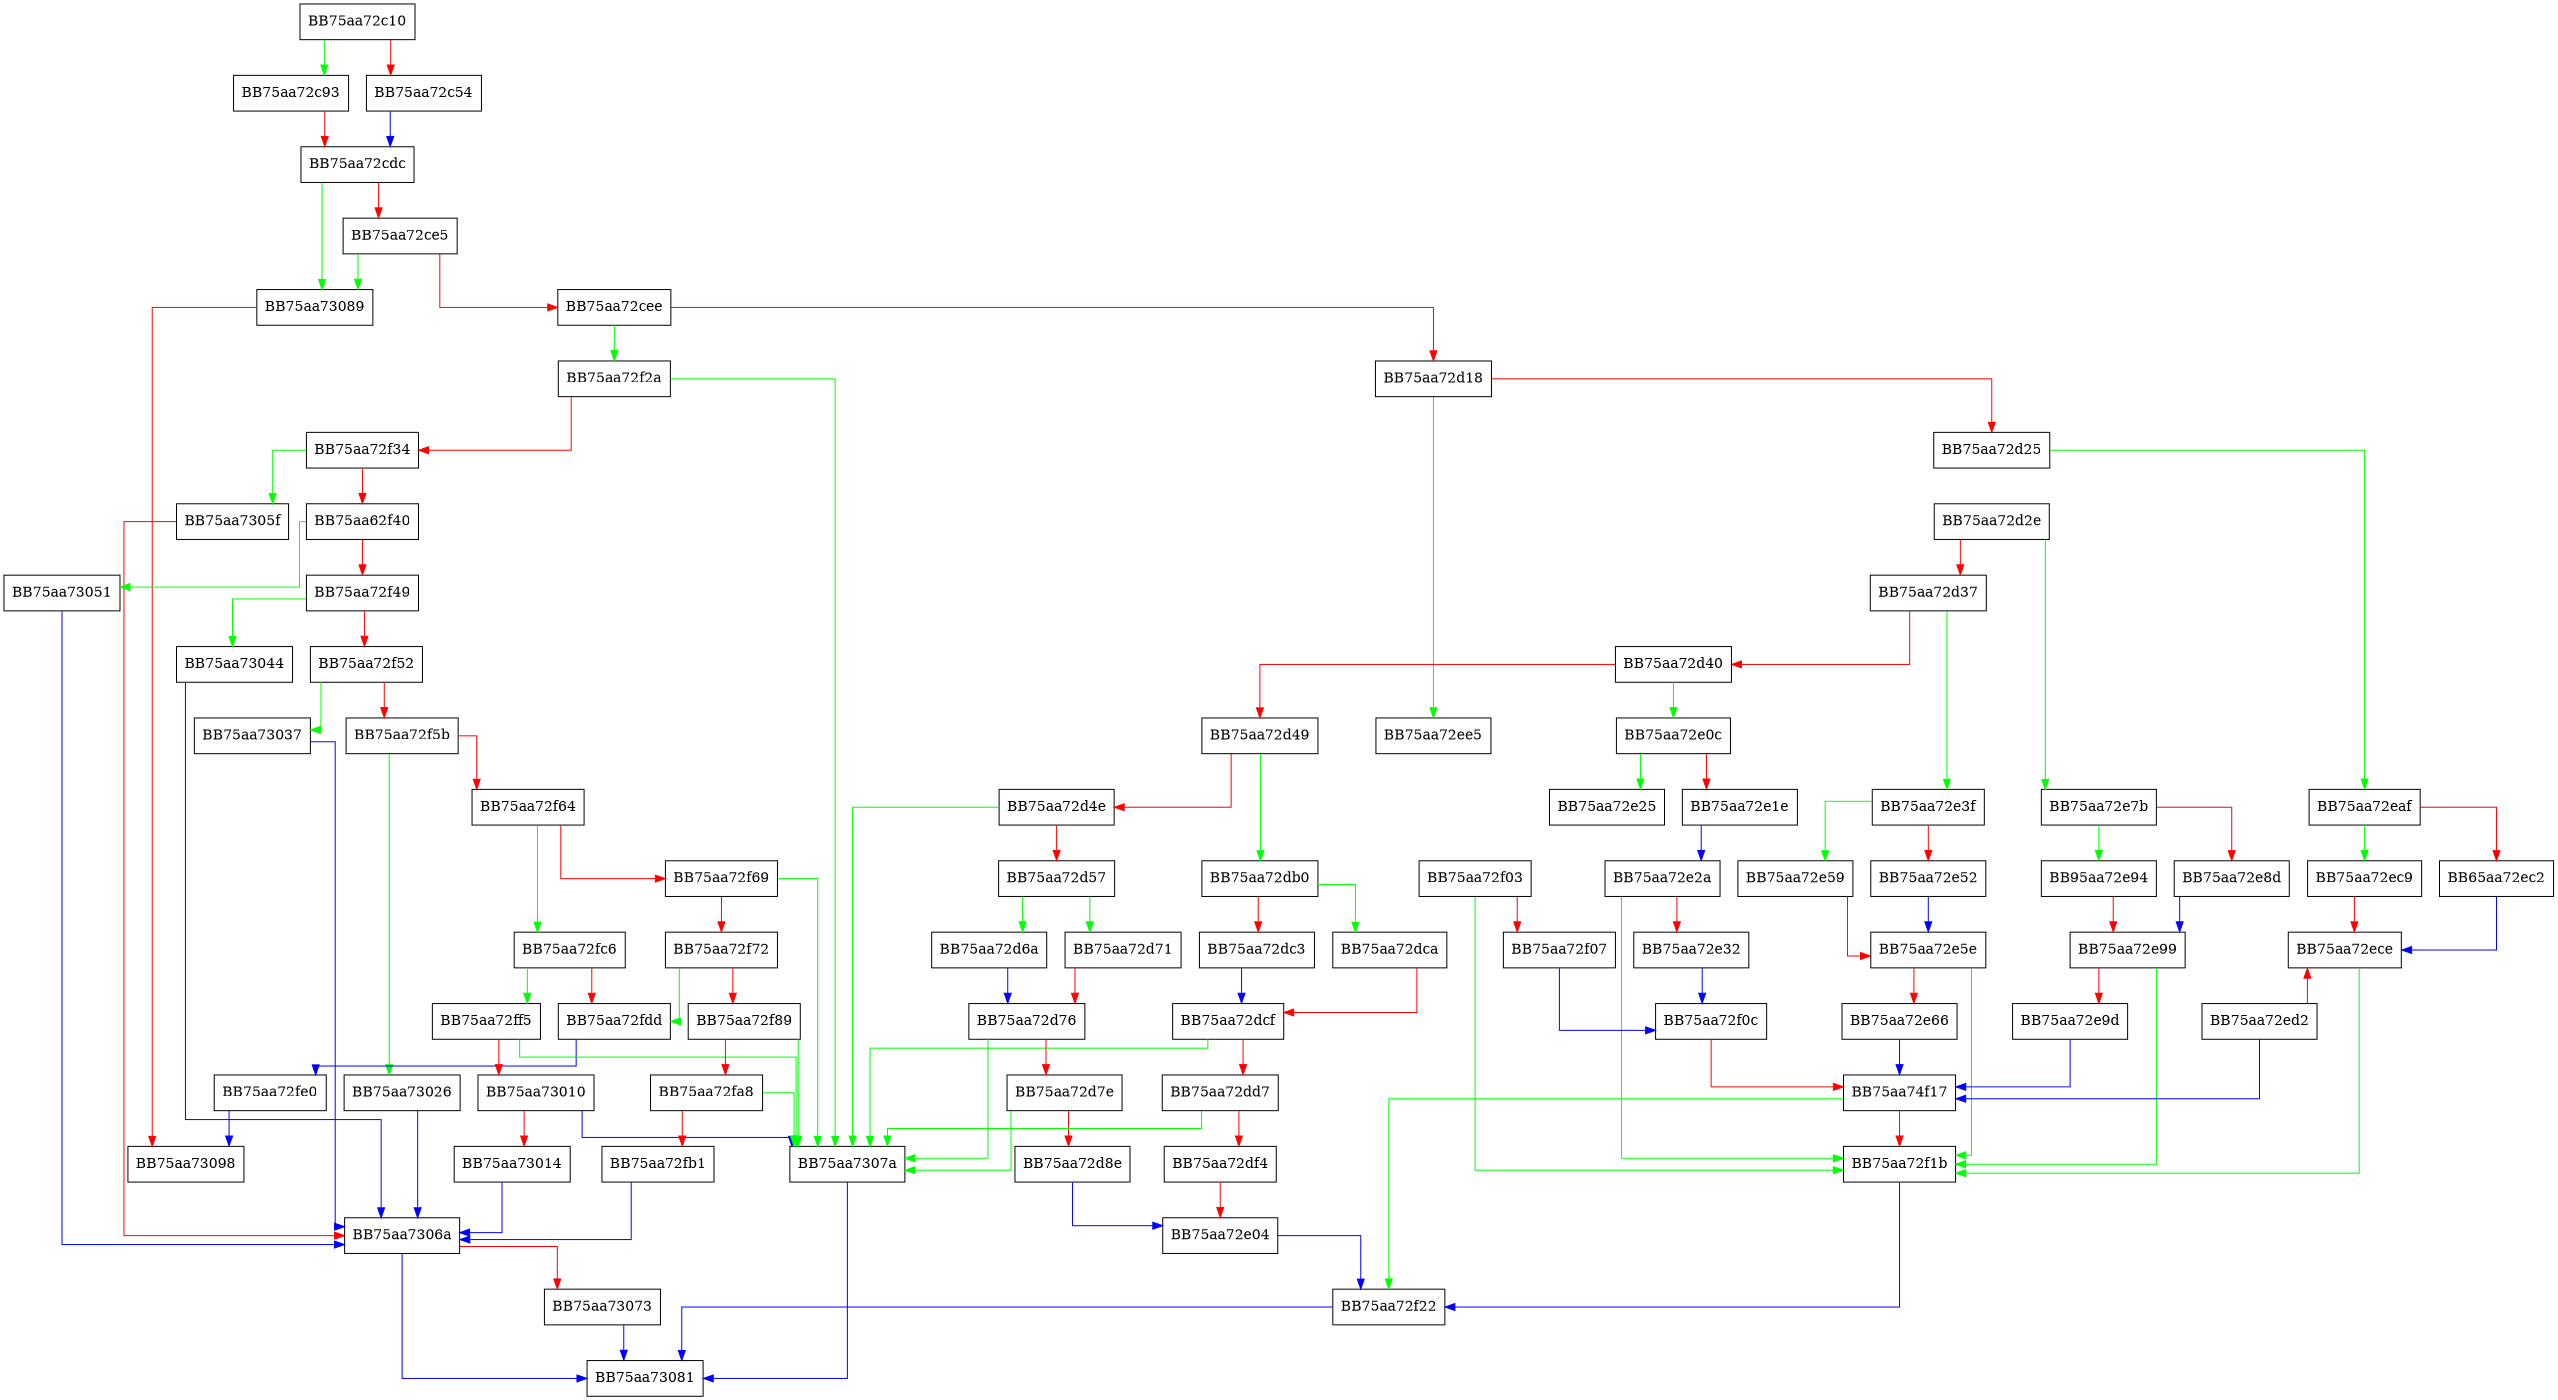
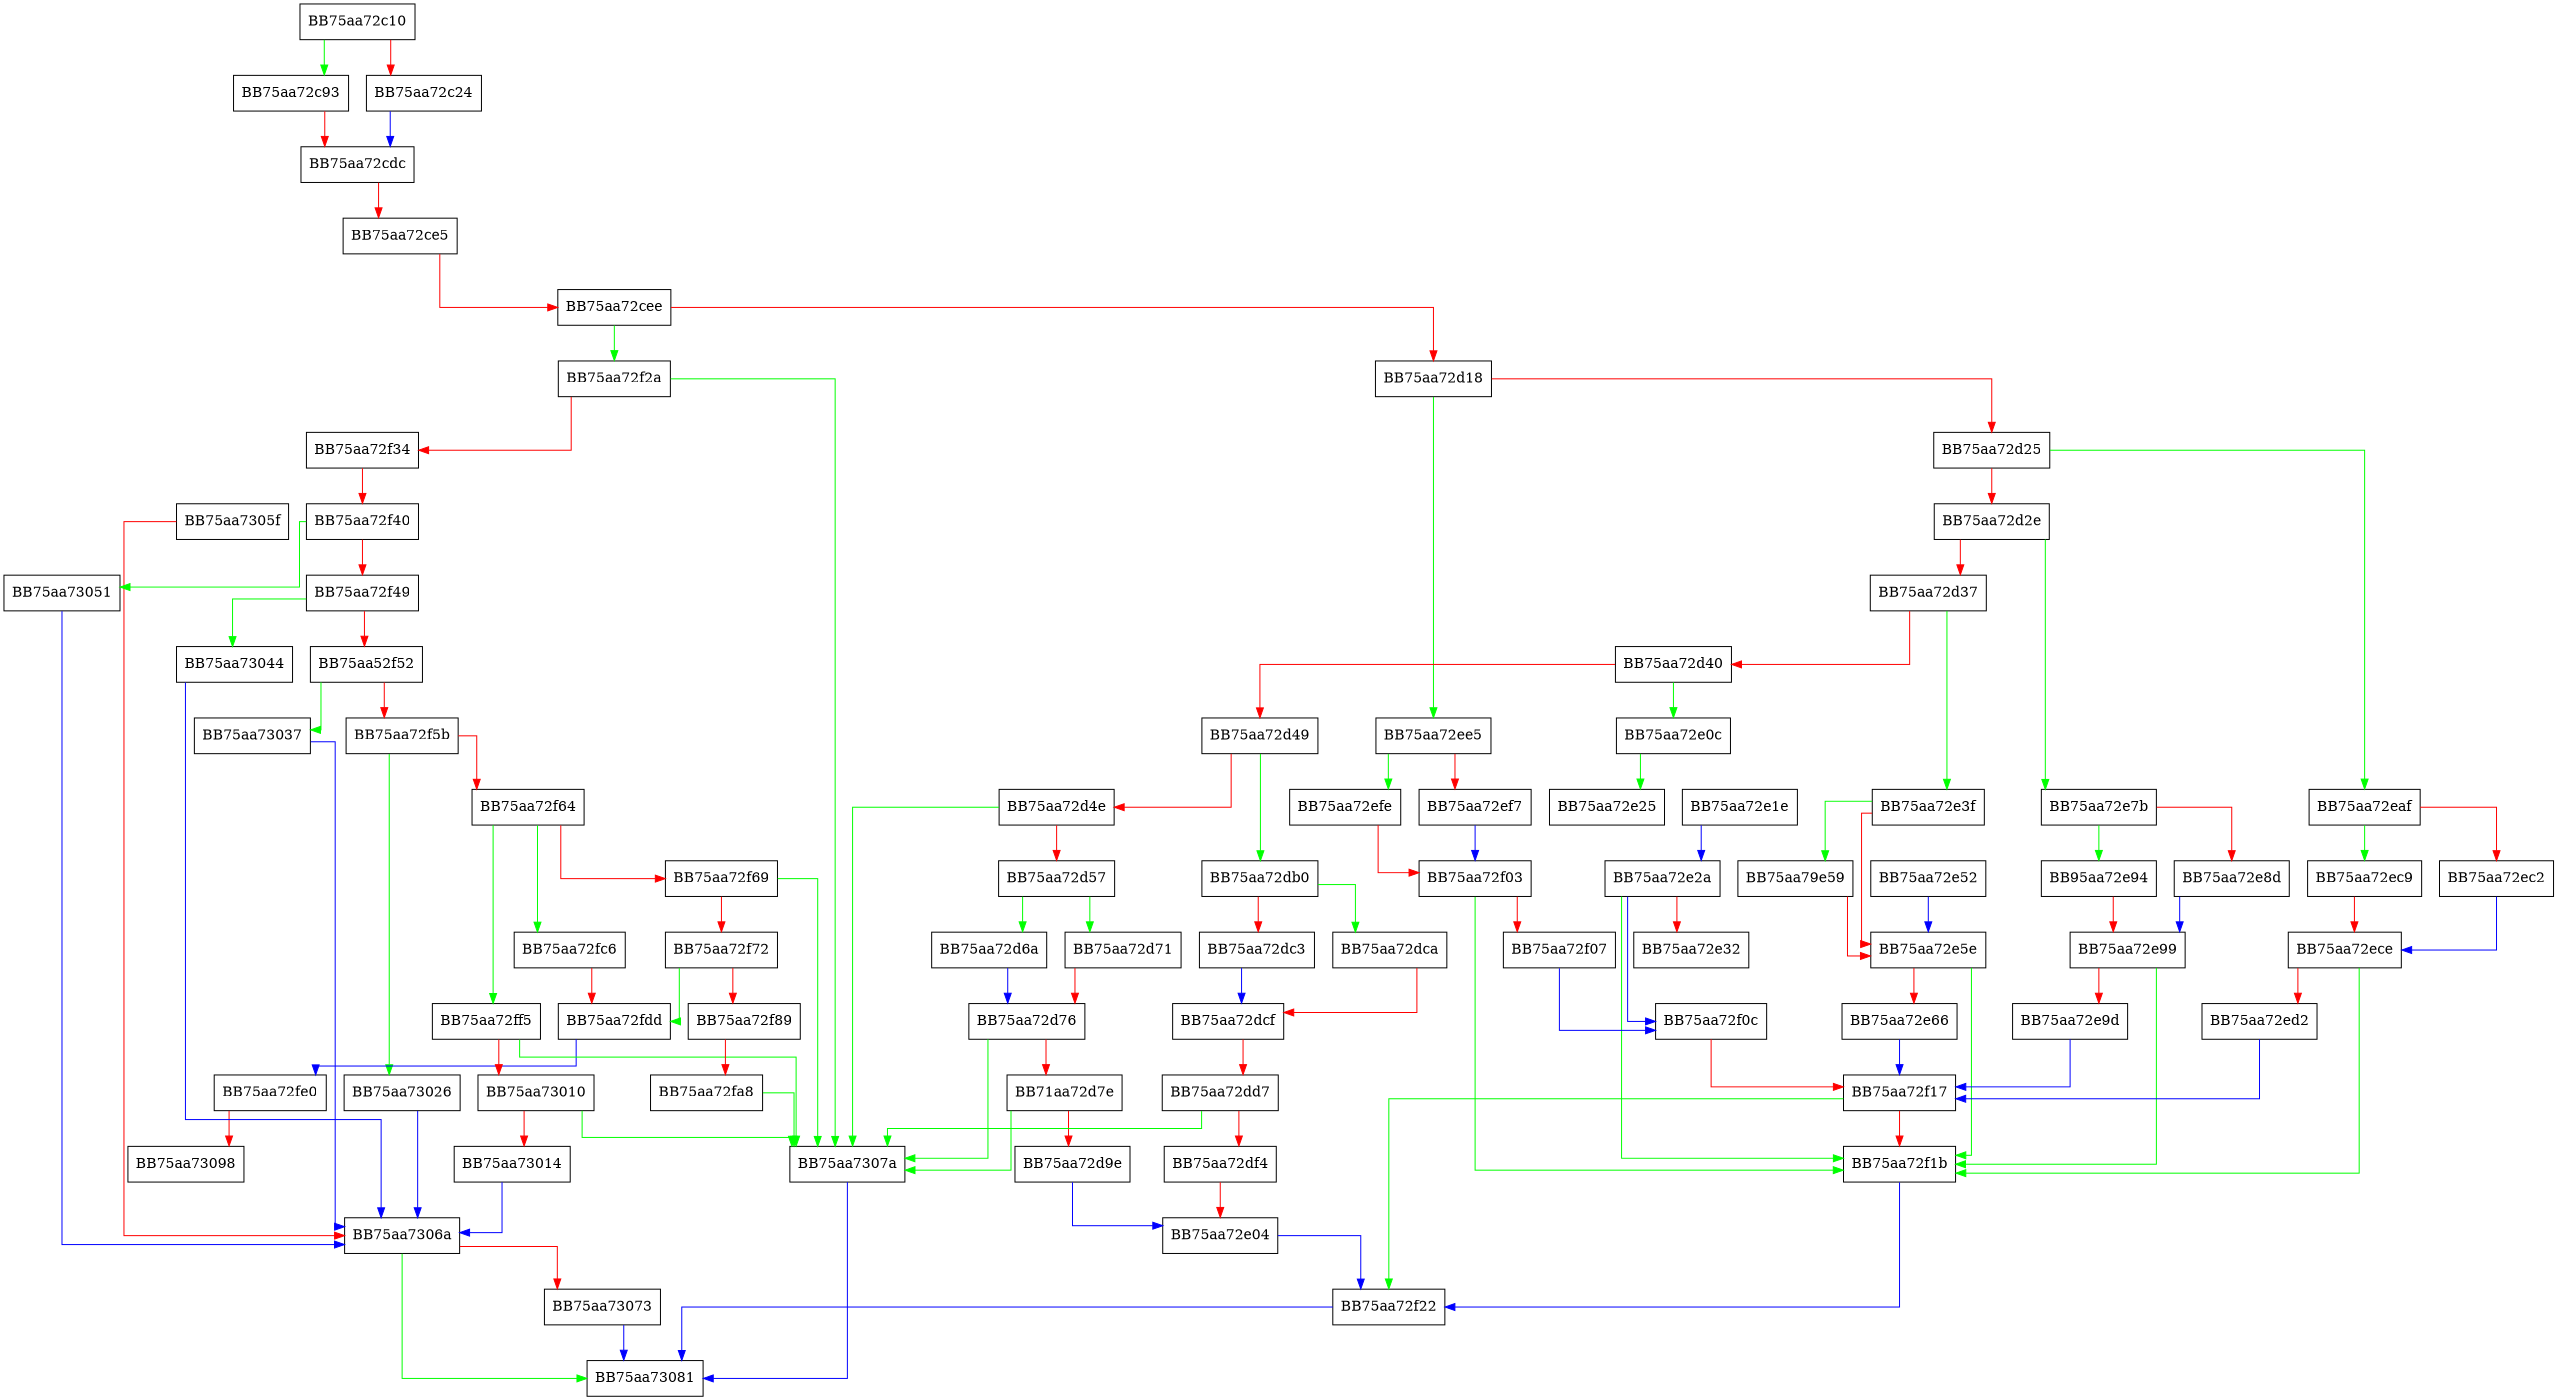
(424, 93) -> (424, 93)
(315, 307) -> none
(273, 455) -> none
none -> (1992, 481)
(362, 522) -> (362, 522)
(366, 664) -> (366, 664)
(1706, 766) -> none
none -> (1345, 807)
none -> (1475, 807)
(1928, 838) -> (1862, 874)
(1795, 879) -> (1795, 879)
(2497, 879) -> (2497, 879)
(527, 981) -> (493, 909)
(1702, 981) -> (1628, 968)
(2307, 991) -> (2298, 981)
(999, 1048) -> none
(798, 1088) -> none
(1065, 1093) -> (1065, 1093)
(1900, 1093) -> (1900, 1093)
(229, 1126) -> (229, 1126)
(674, 1137) -> (674, 1137)
(658, 1164) -> none
(1072, 1164) -> (1072, 1164)
(427, 1378) -> (427, 1378)
